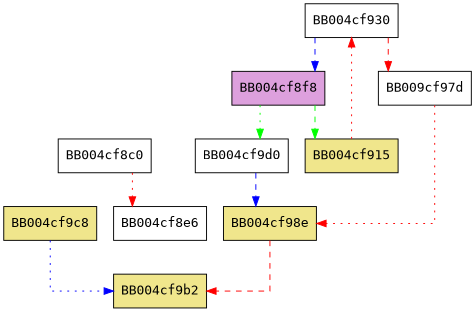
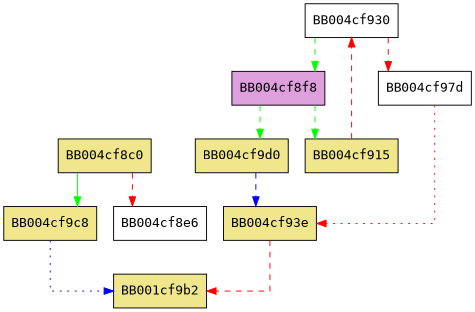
(315, 50) -> (315, 50)
(425, 88) -> (425, 88)
(352, 93) -> (352, 93)
(260, 117) -> (260, 117)
(105, 156) -> (105, 156)
(242, 156) -> (242, 156)
none -> (77, 185)
(132, 185) -> (132, 185)
(270, 223) -> (270, 223)
(160, 291) -> (160, 291)
